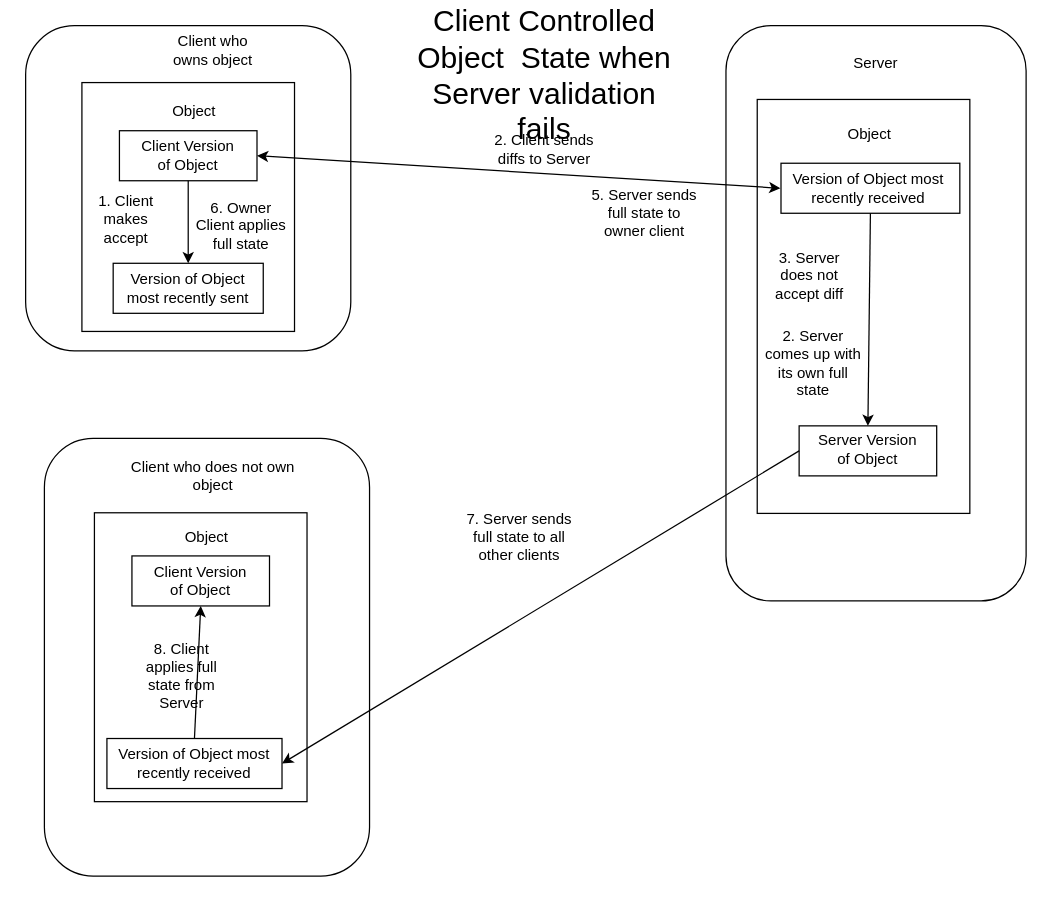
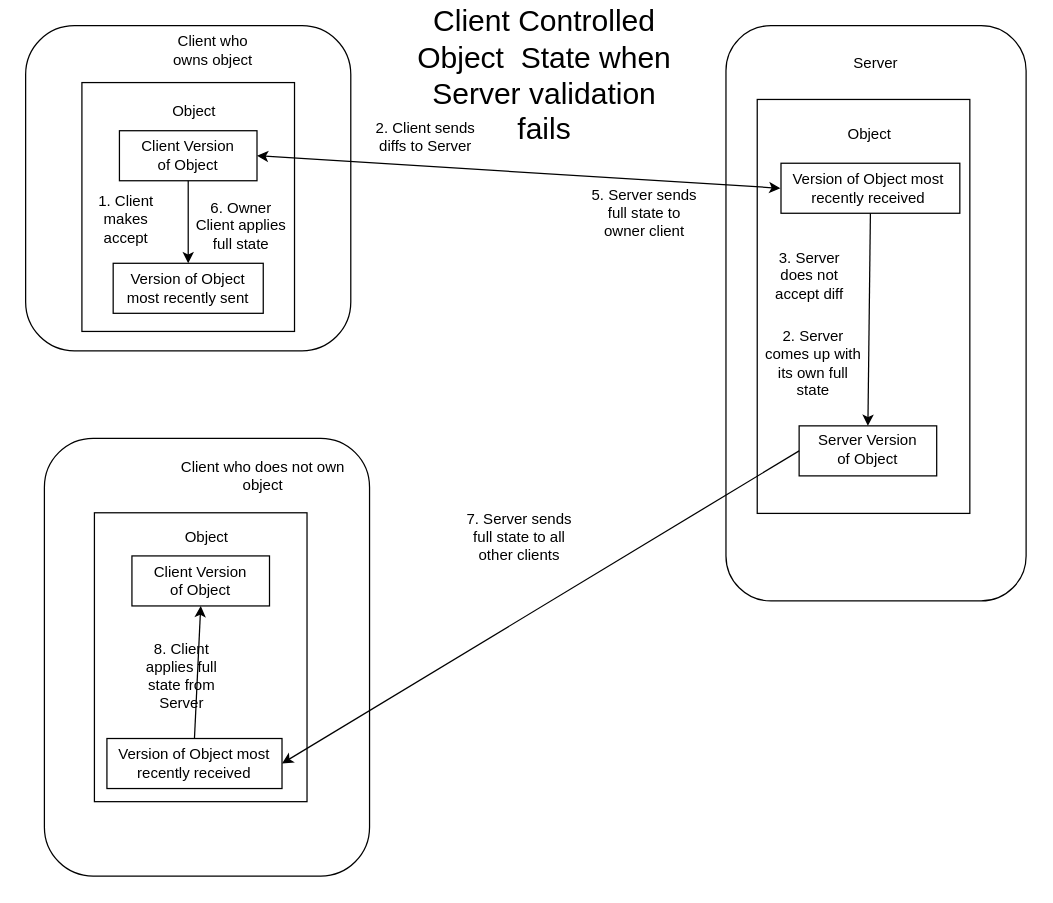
(544, 149) -> (426, 137)
(213, 476) -> (263, 476)
